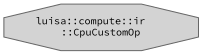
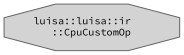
(101, 27) -> (92, 27)
